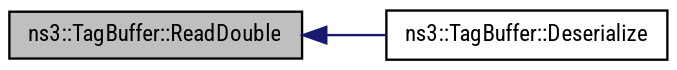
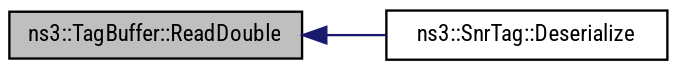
(527, 35) -> (527, 35)
